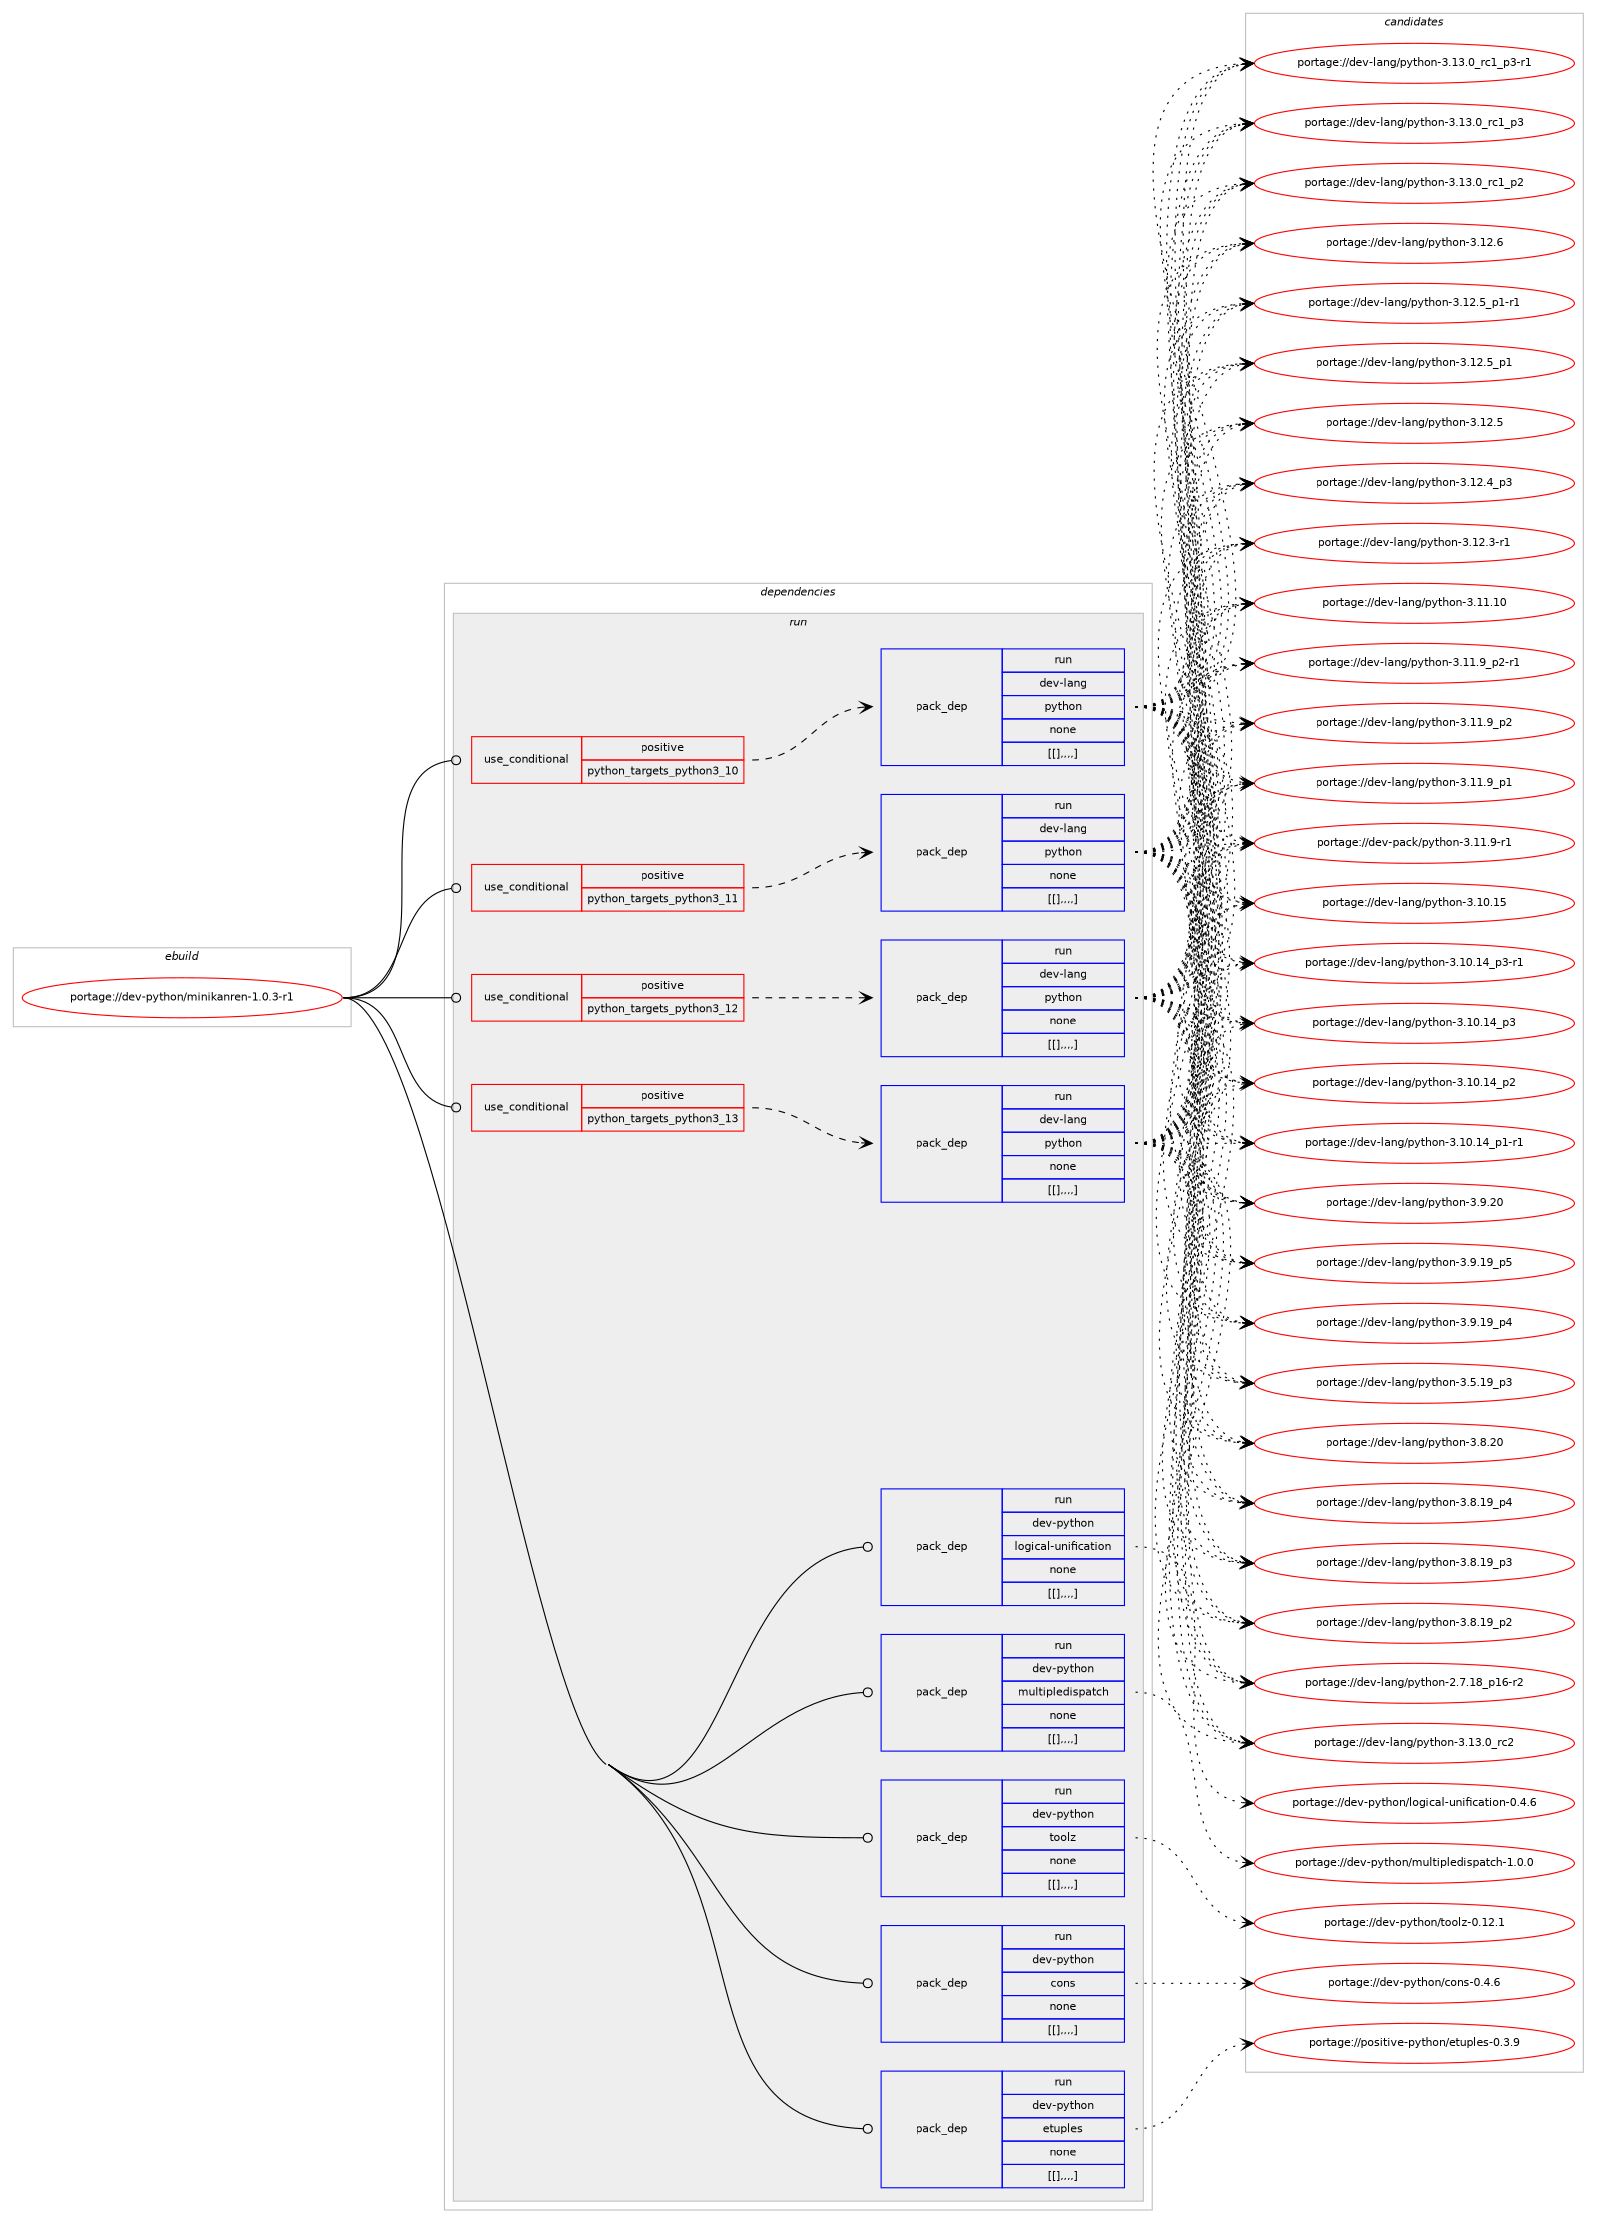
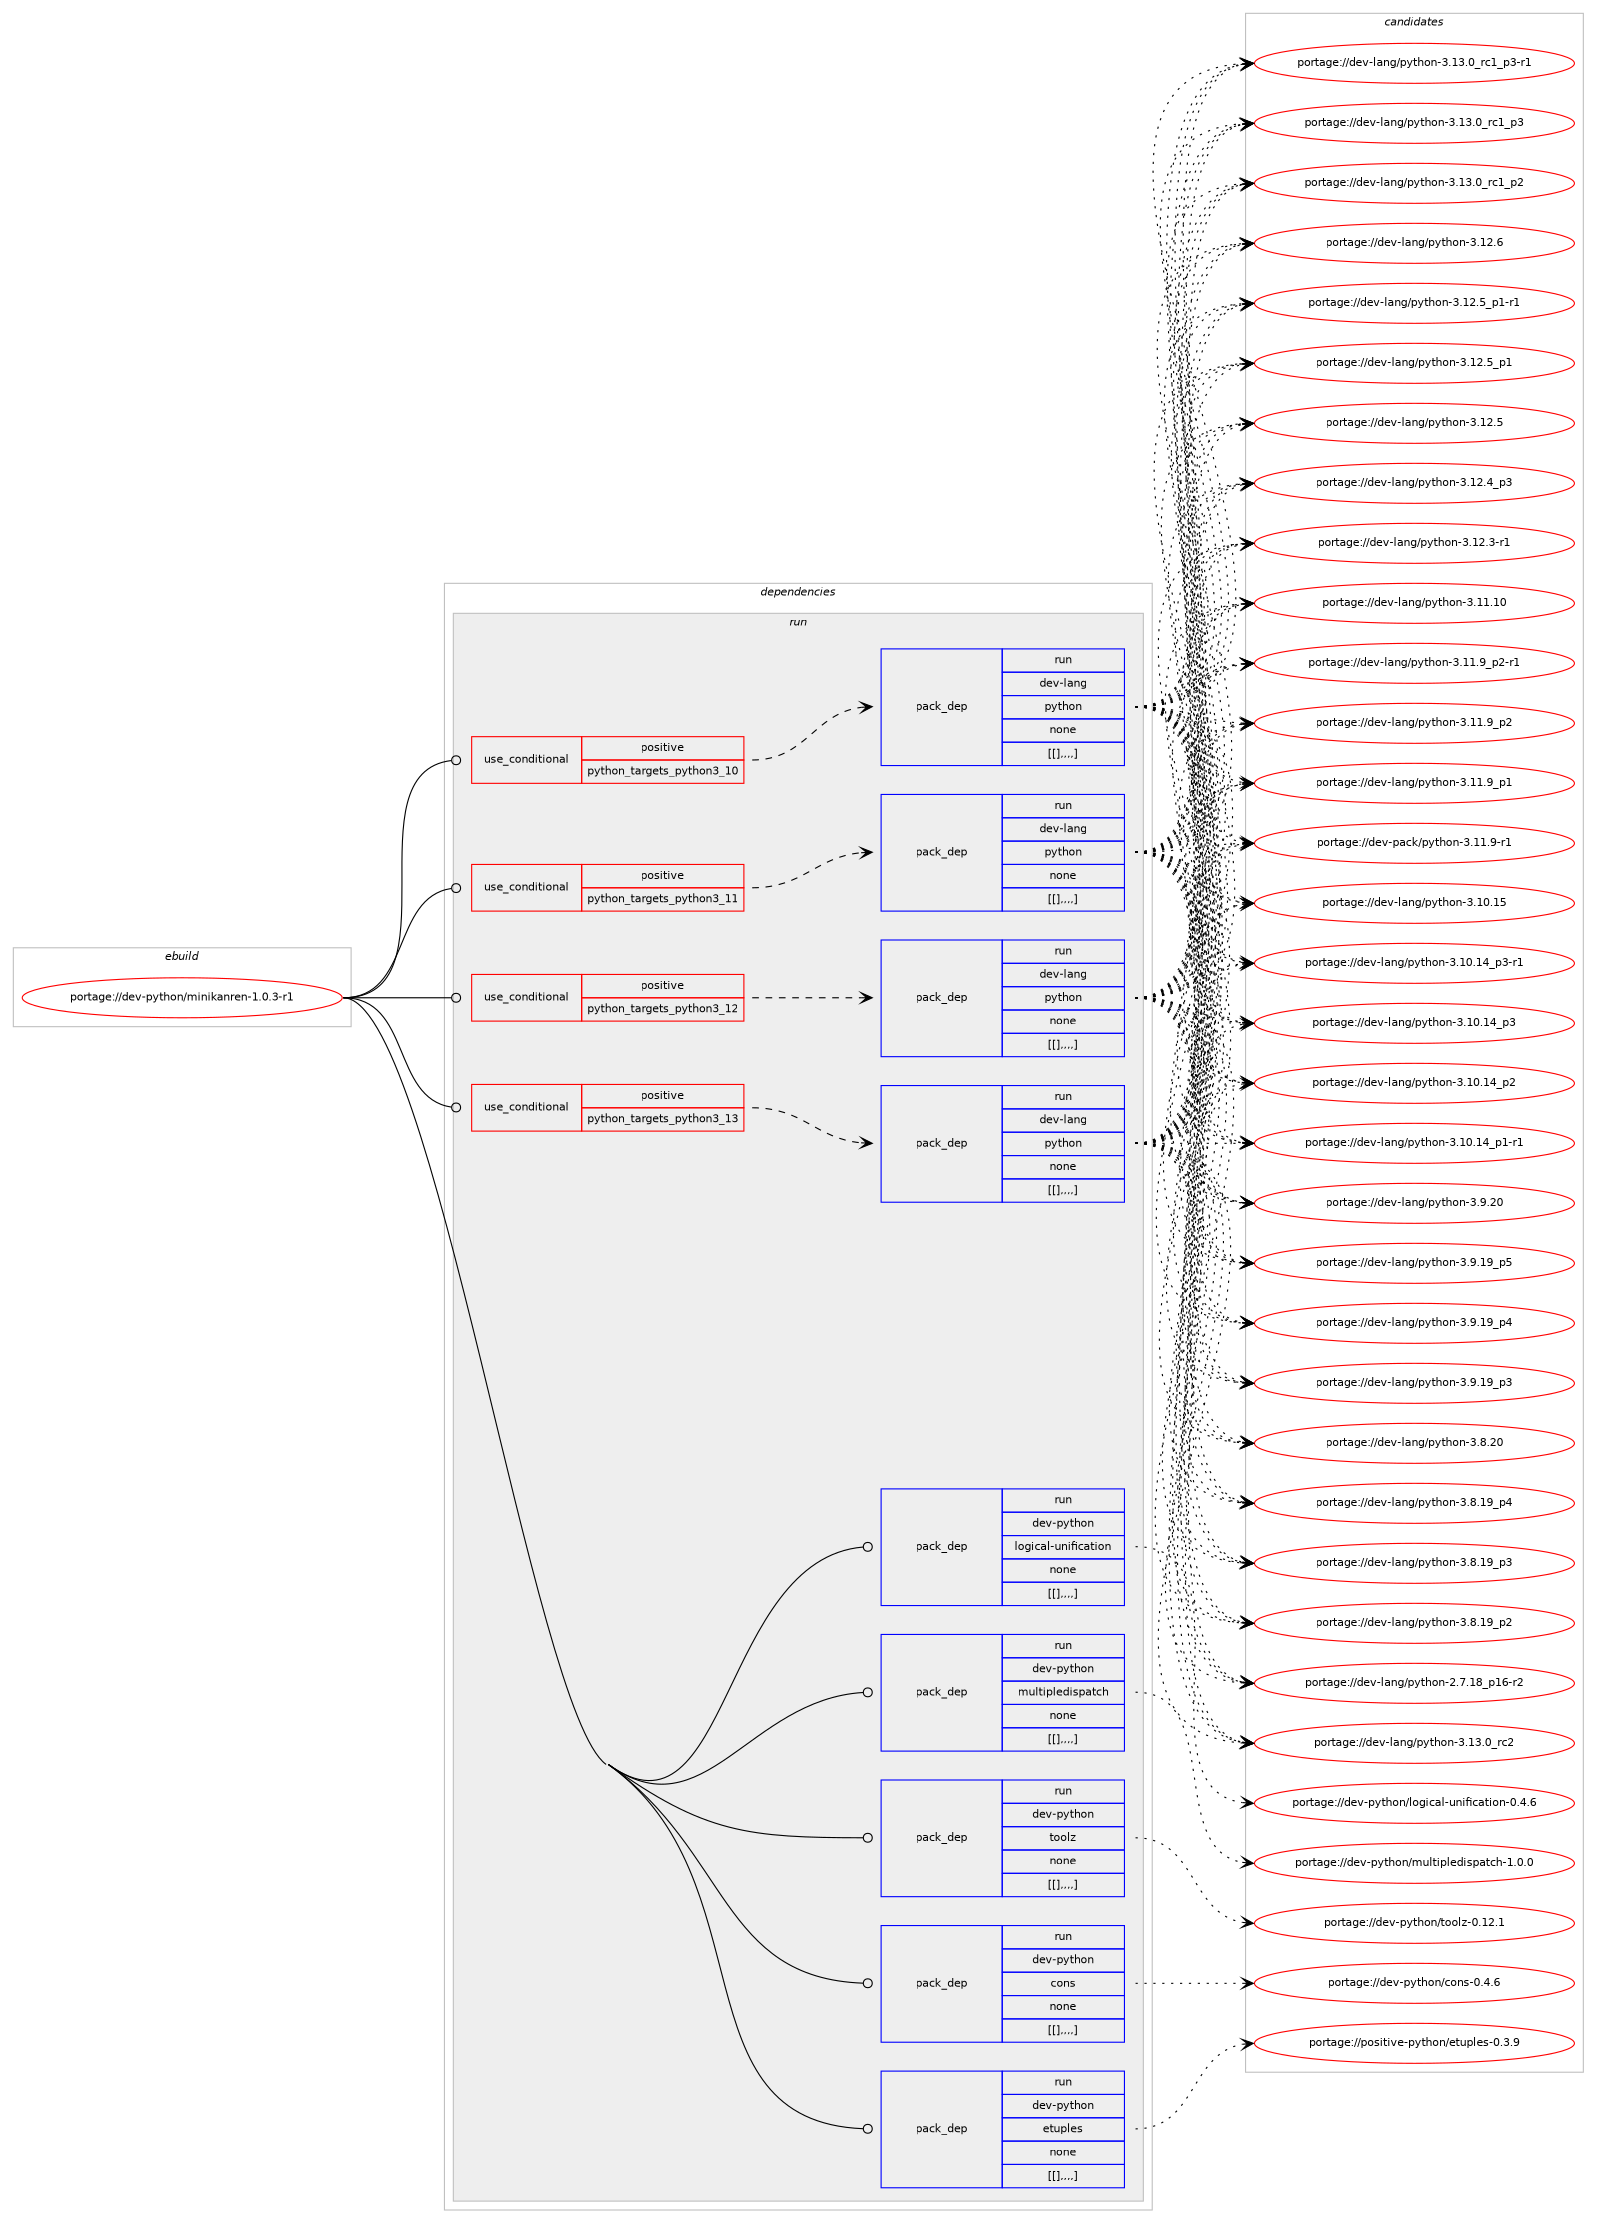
(1414, 1383) -> (1414, 1383)
